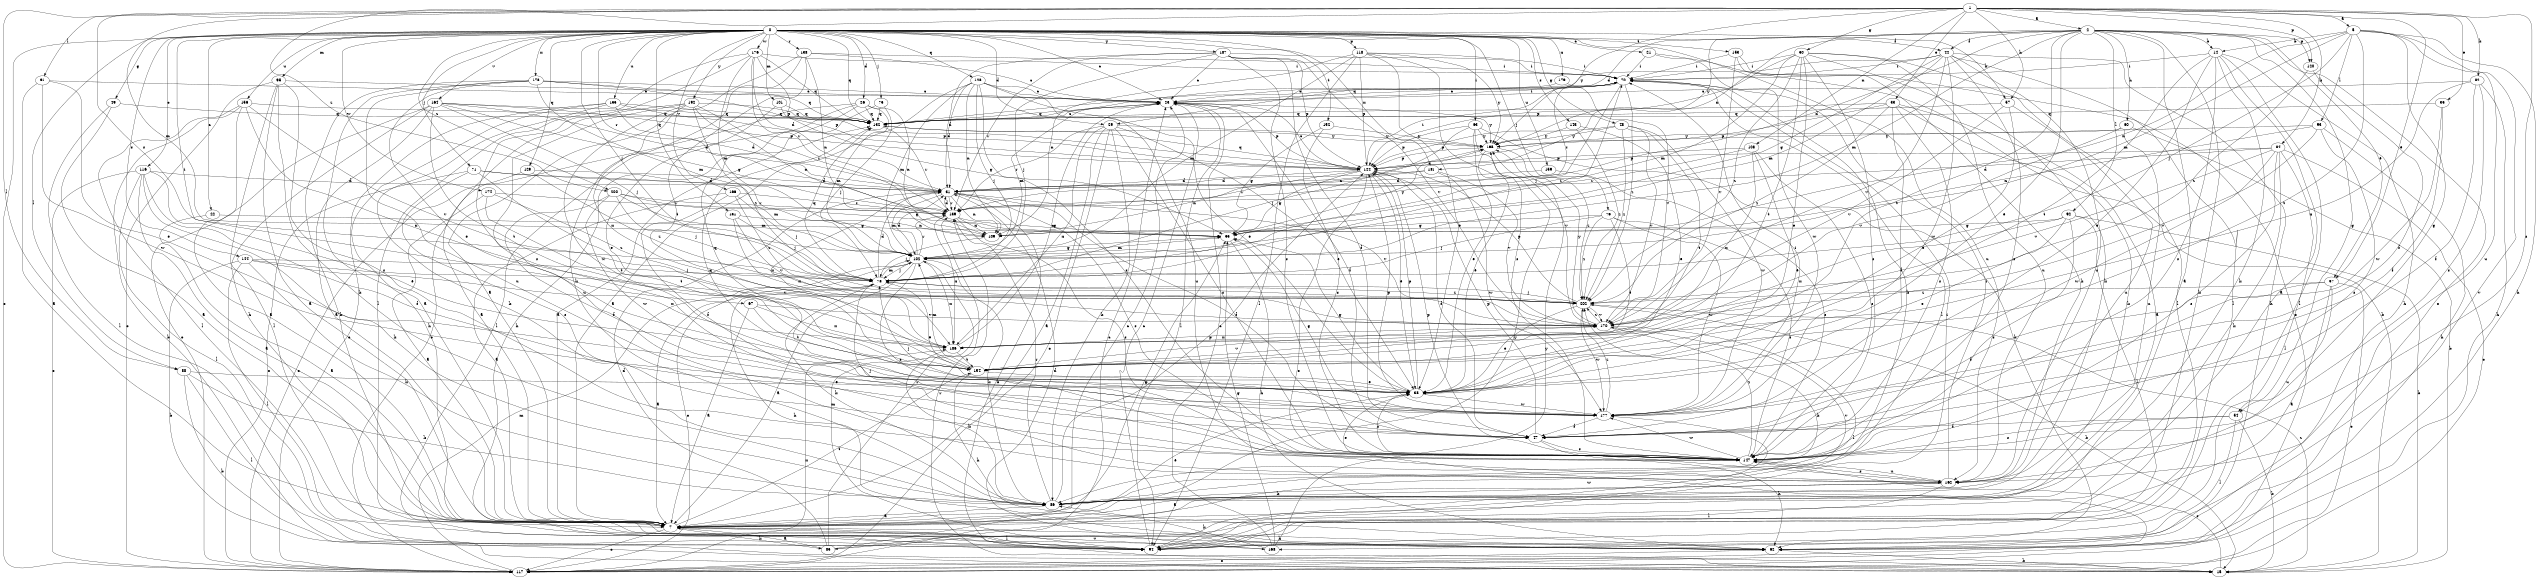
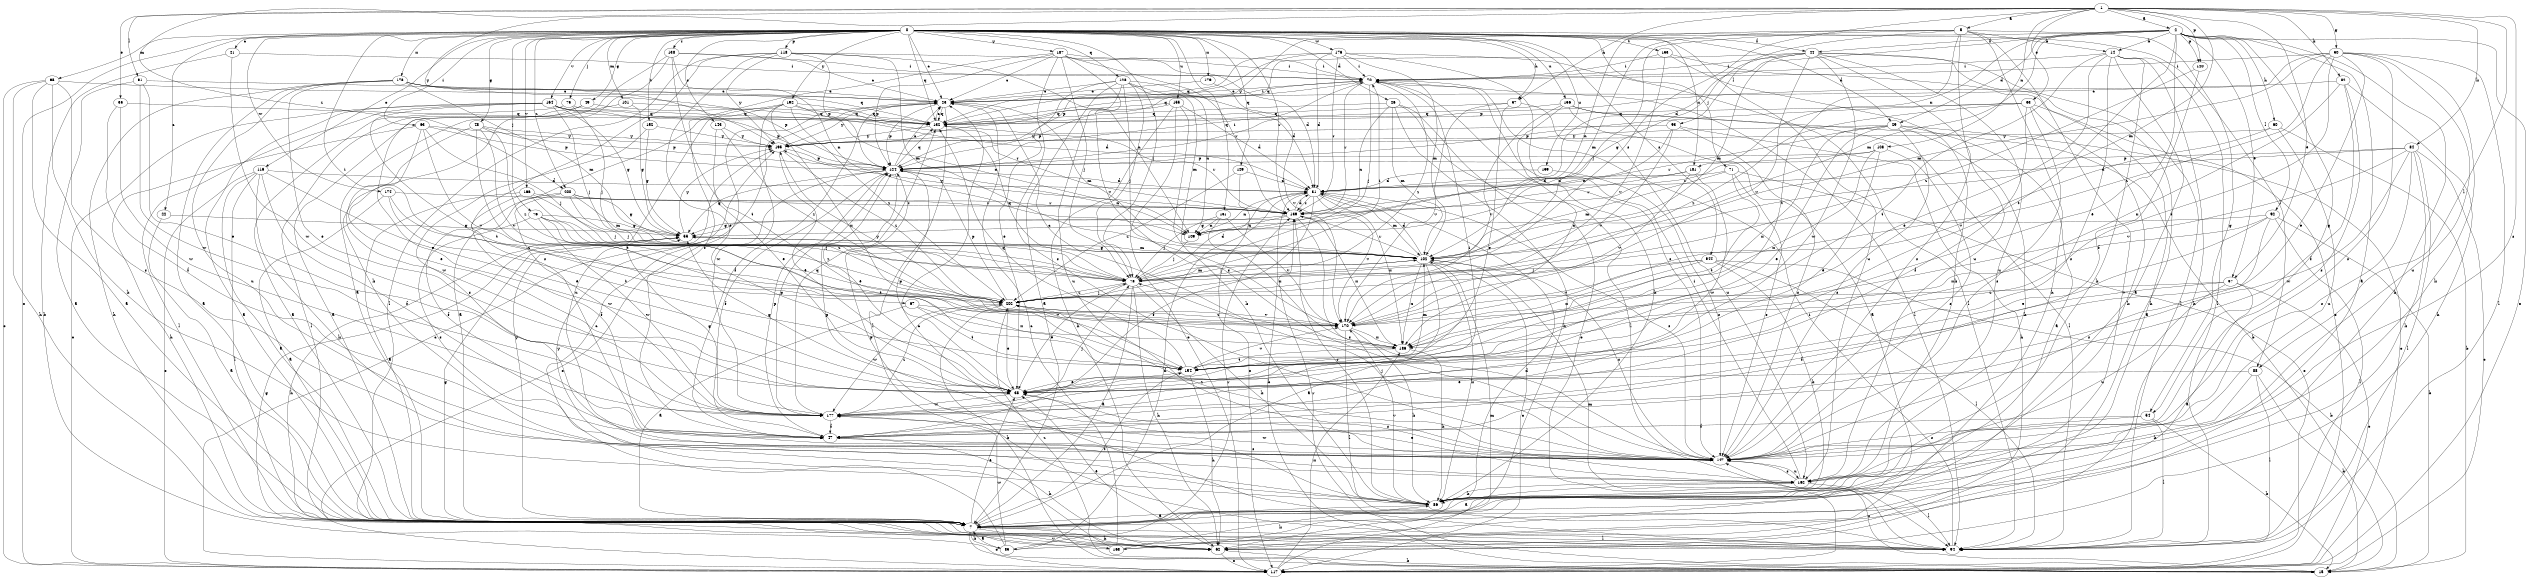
(1341, 181) -> (942, 181)
(245, 259) -> (1709, 259)
none -> (1103, 481)
